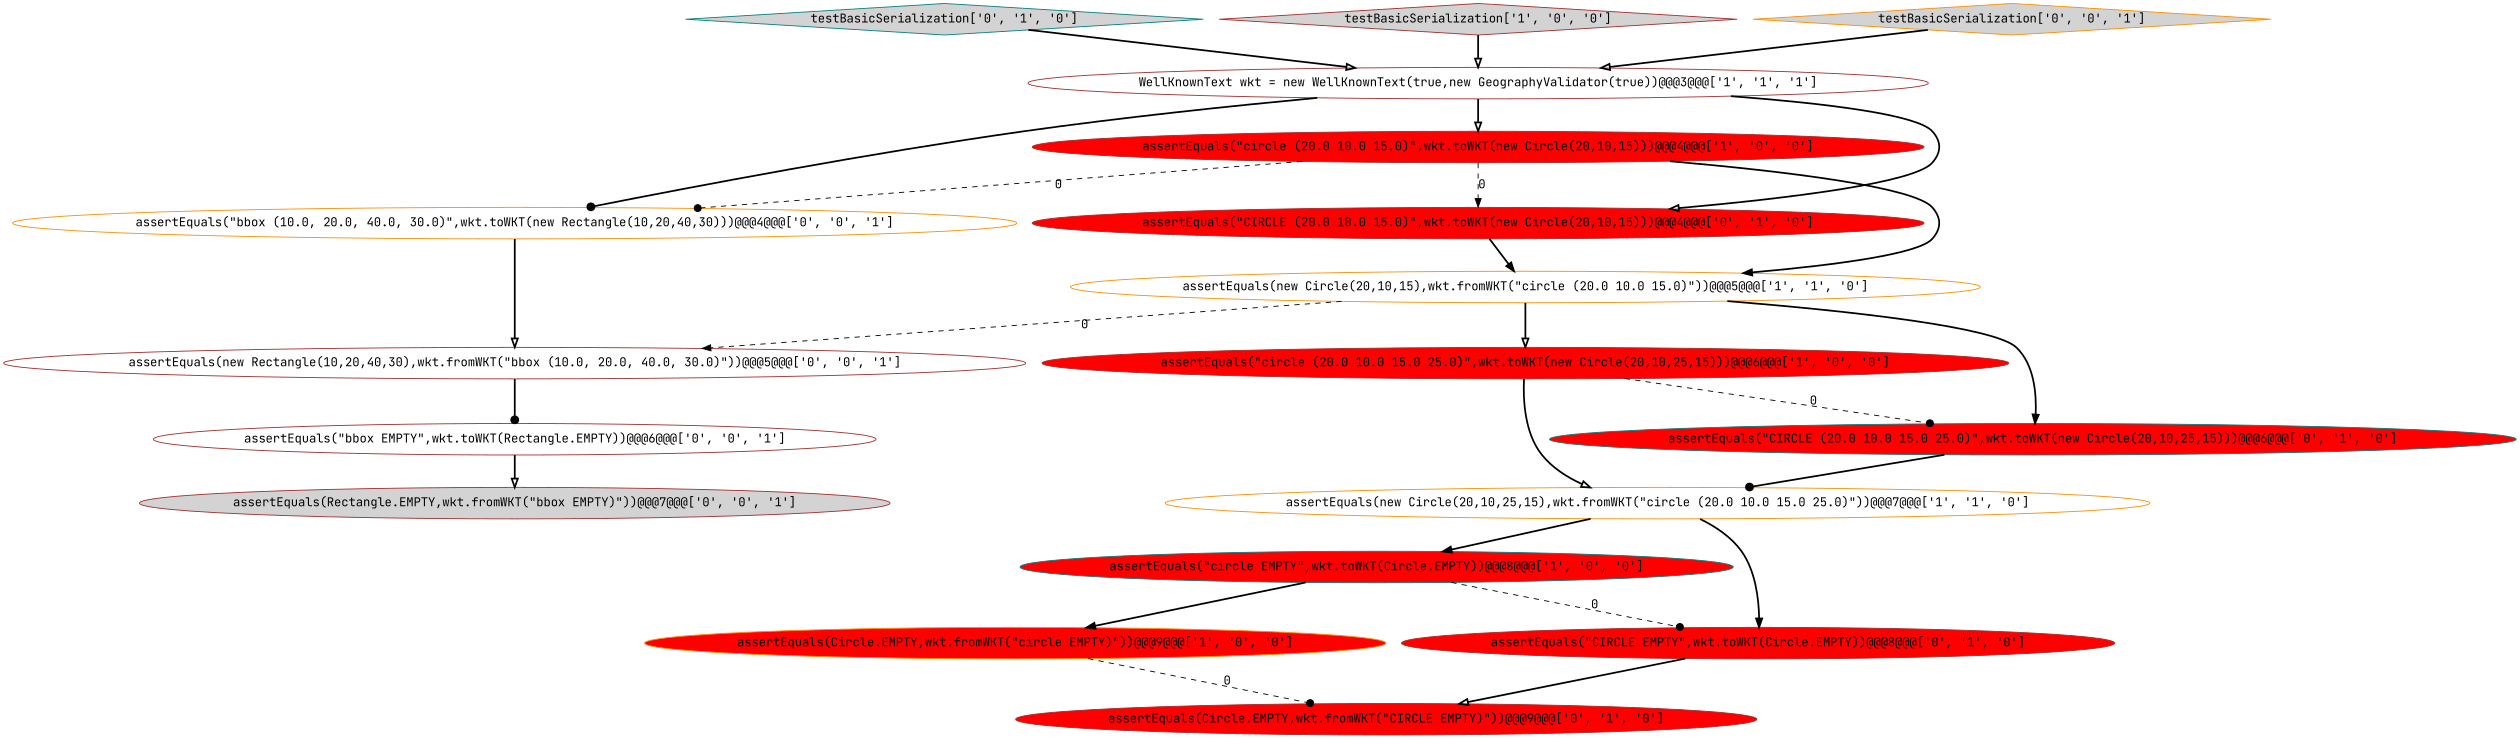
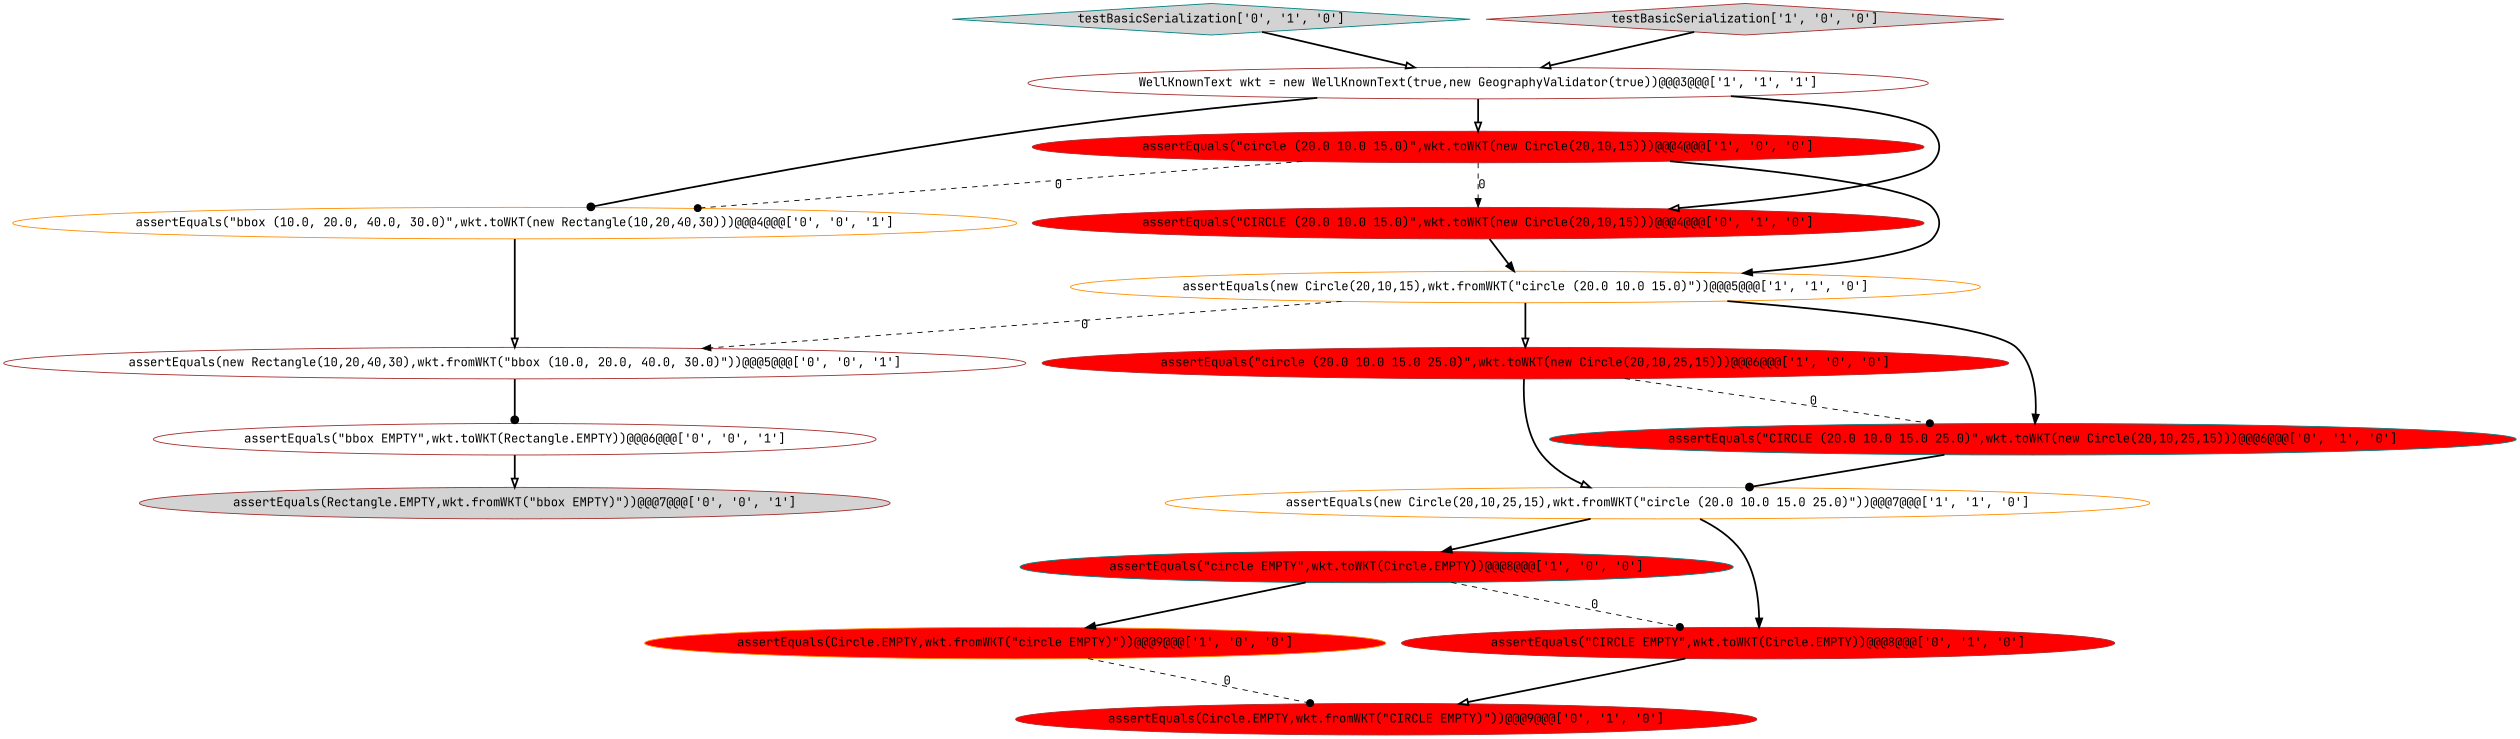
(2012, 19) -> none
